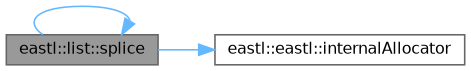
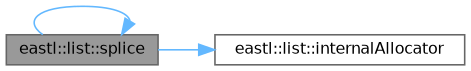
(340, 50) -> (340, 50)
